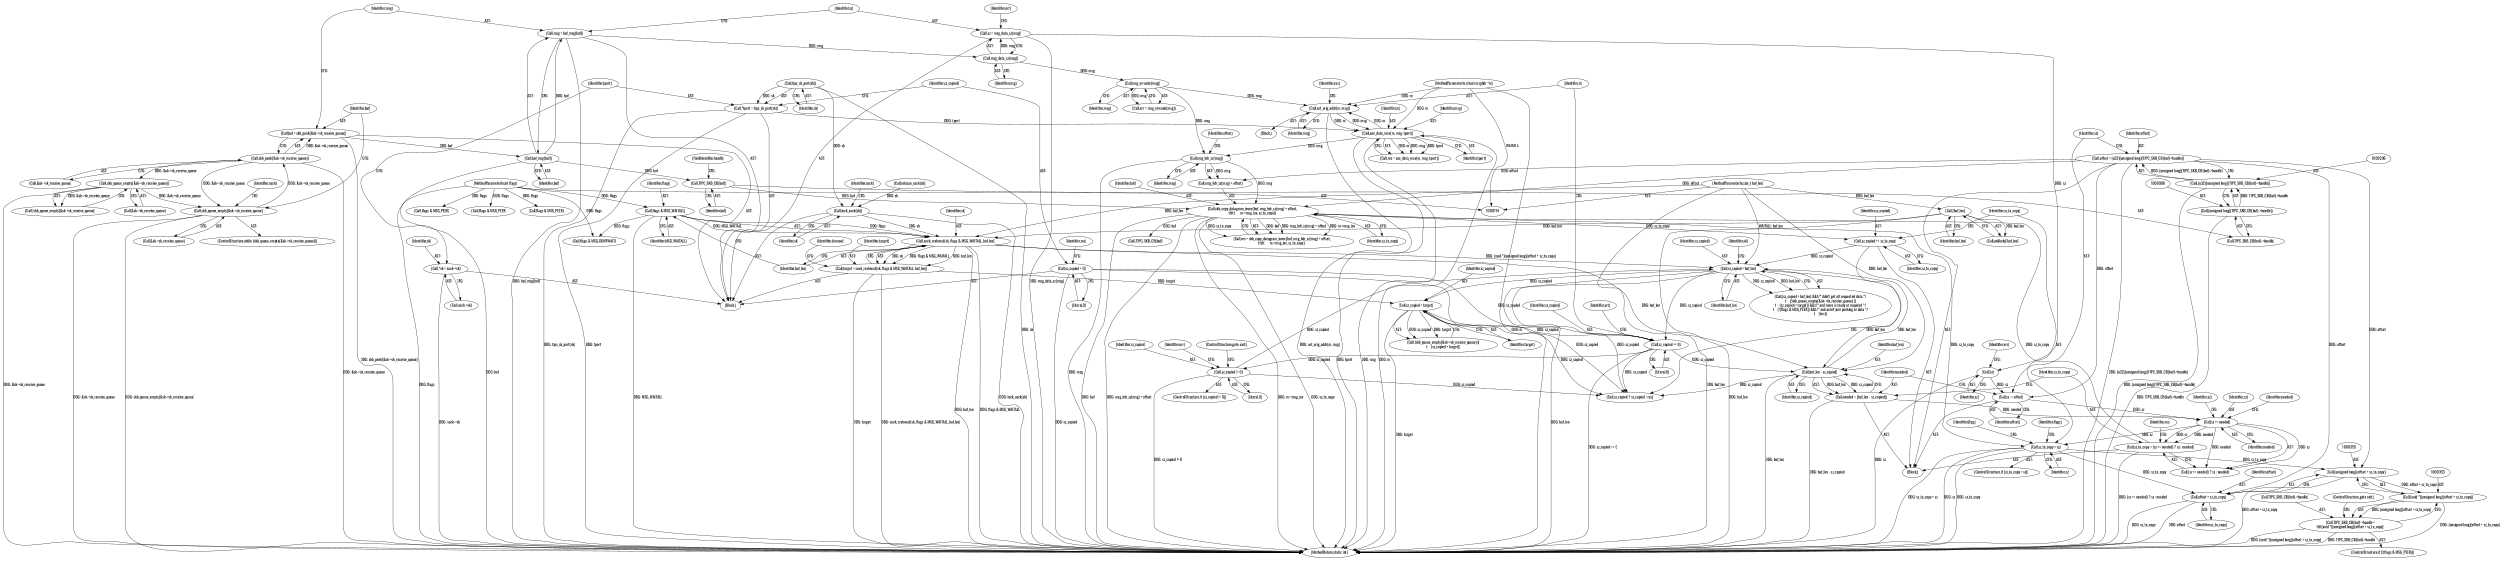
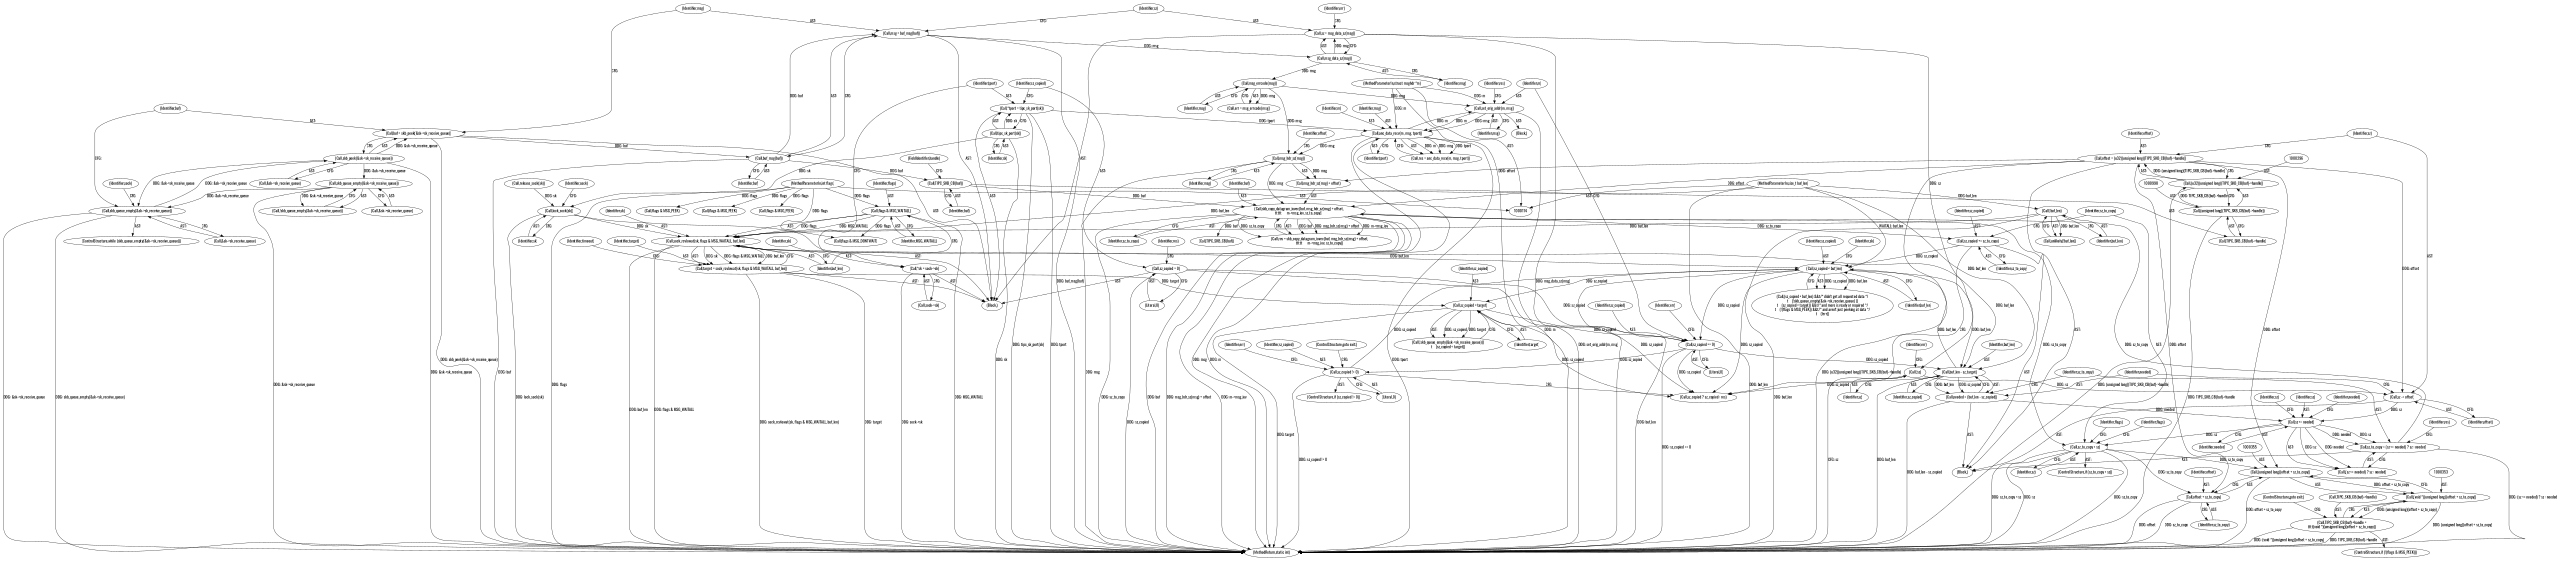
none -> (1020, 121)
(1513, 146) -> (1511, 146)
(1521, 256) -> (1400, 256)
(1820, 372) -> (1960, 372)
(1464, 385) -> (1549, 385)
(1880, 460) -> (1833, 460)
